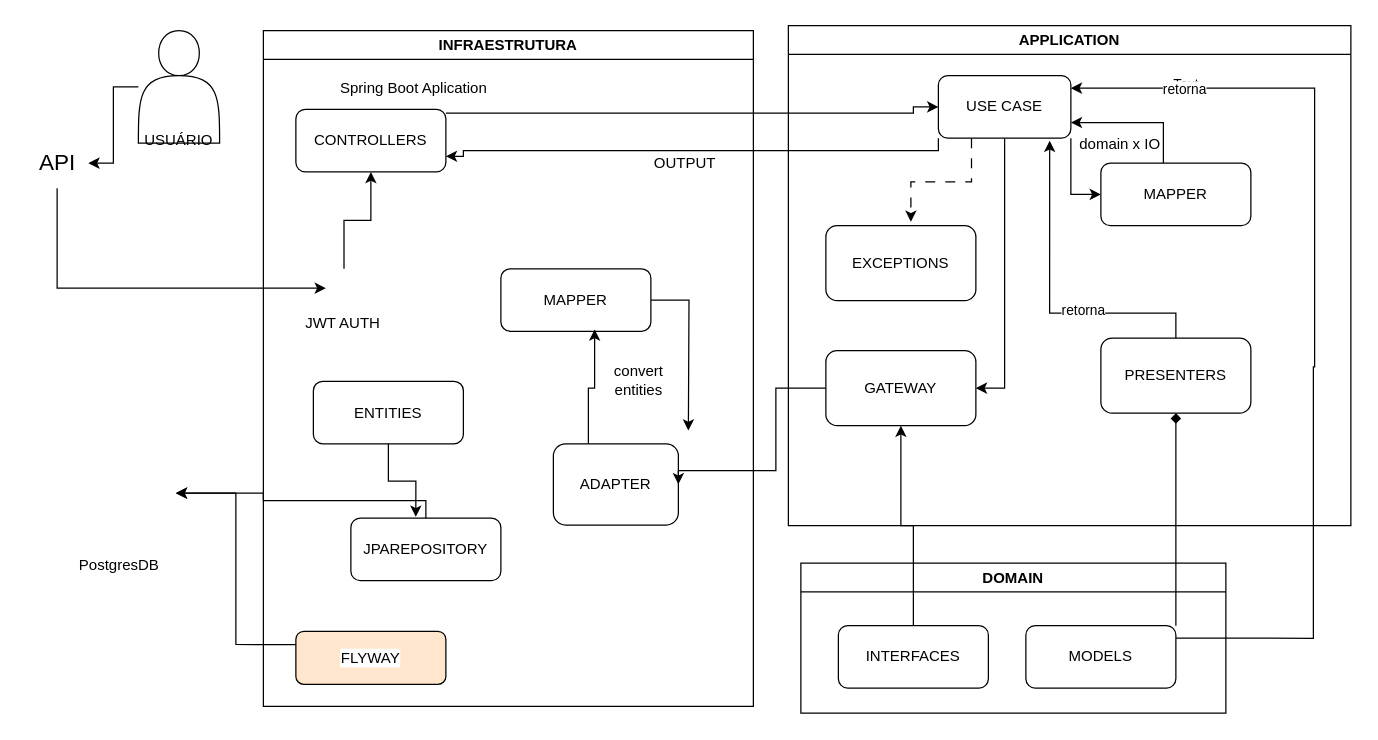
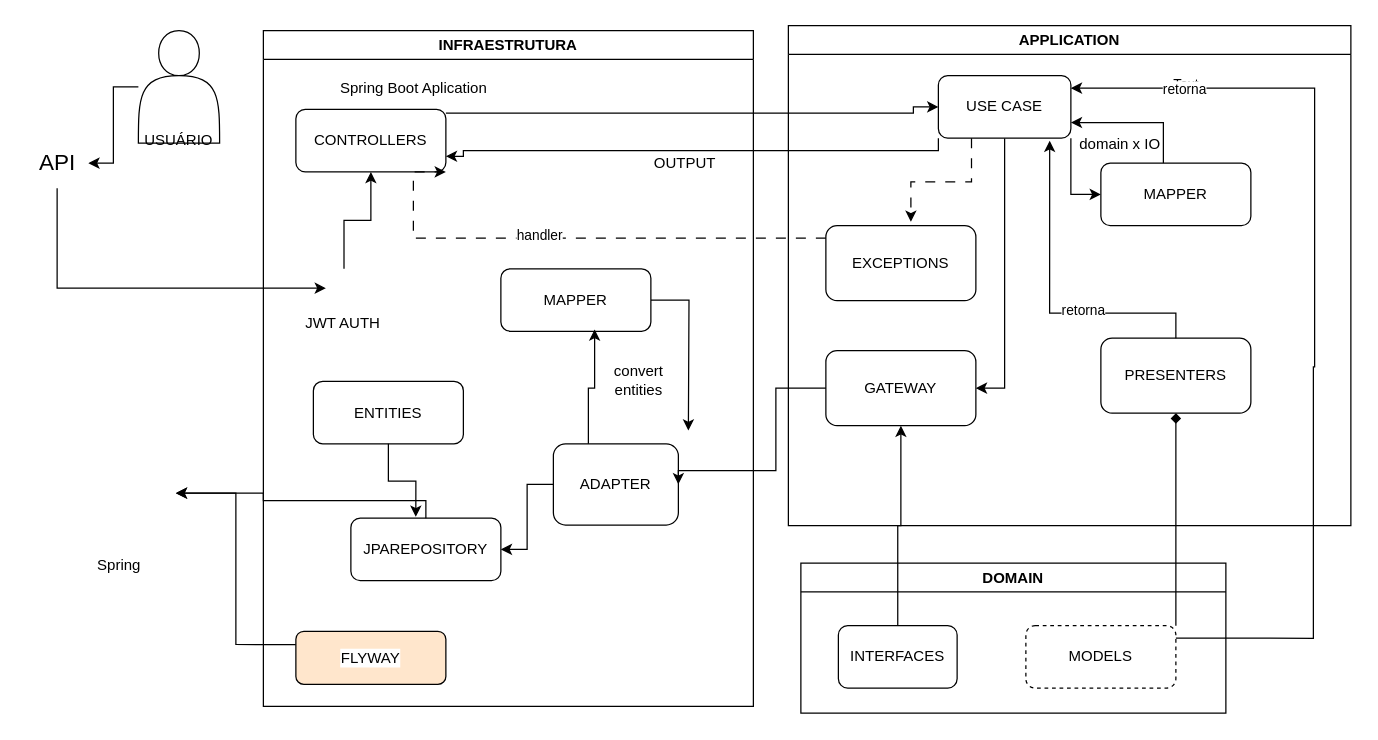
none -> (634, 238)
none -> (527, 512)
(121, 566) -> (121, 566)
(913, 657) -> (898, 657)
(1101, 657) -> (1101, 657)
